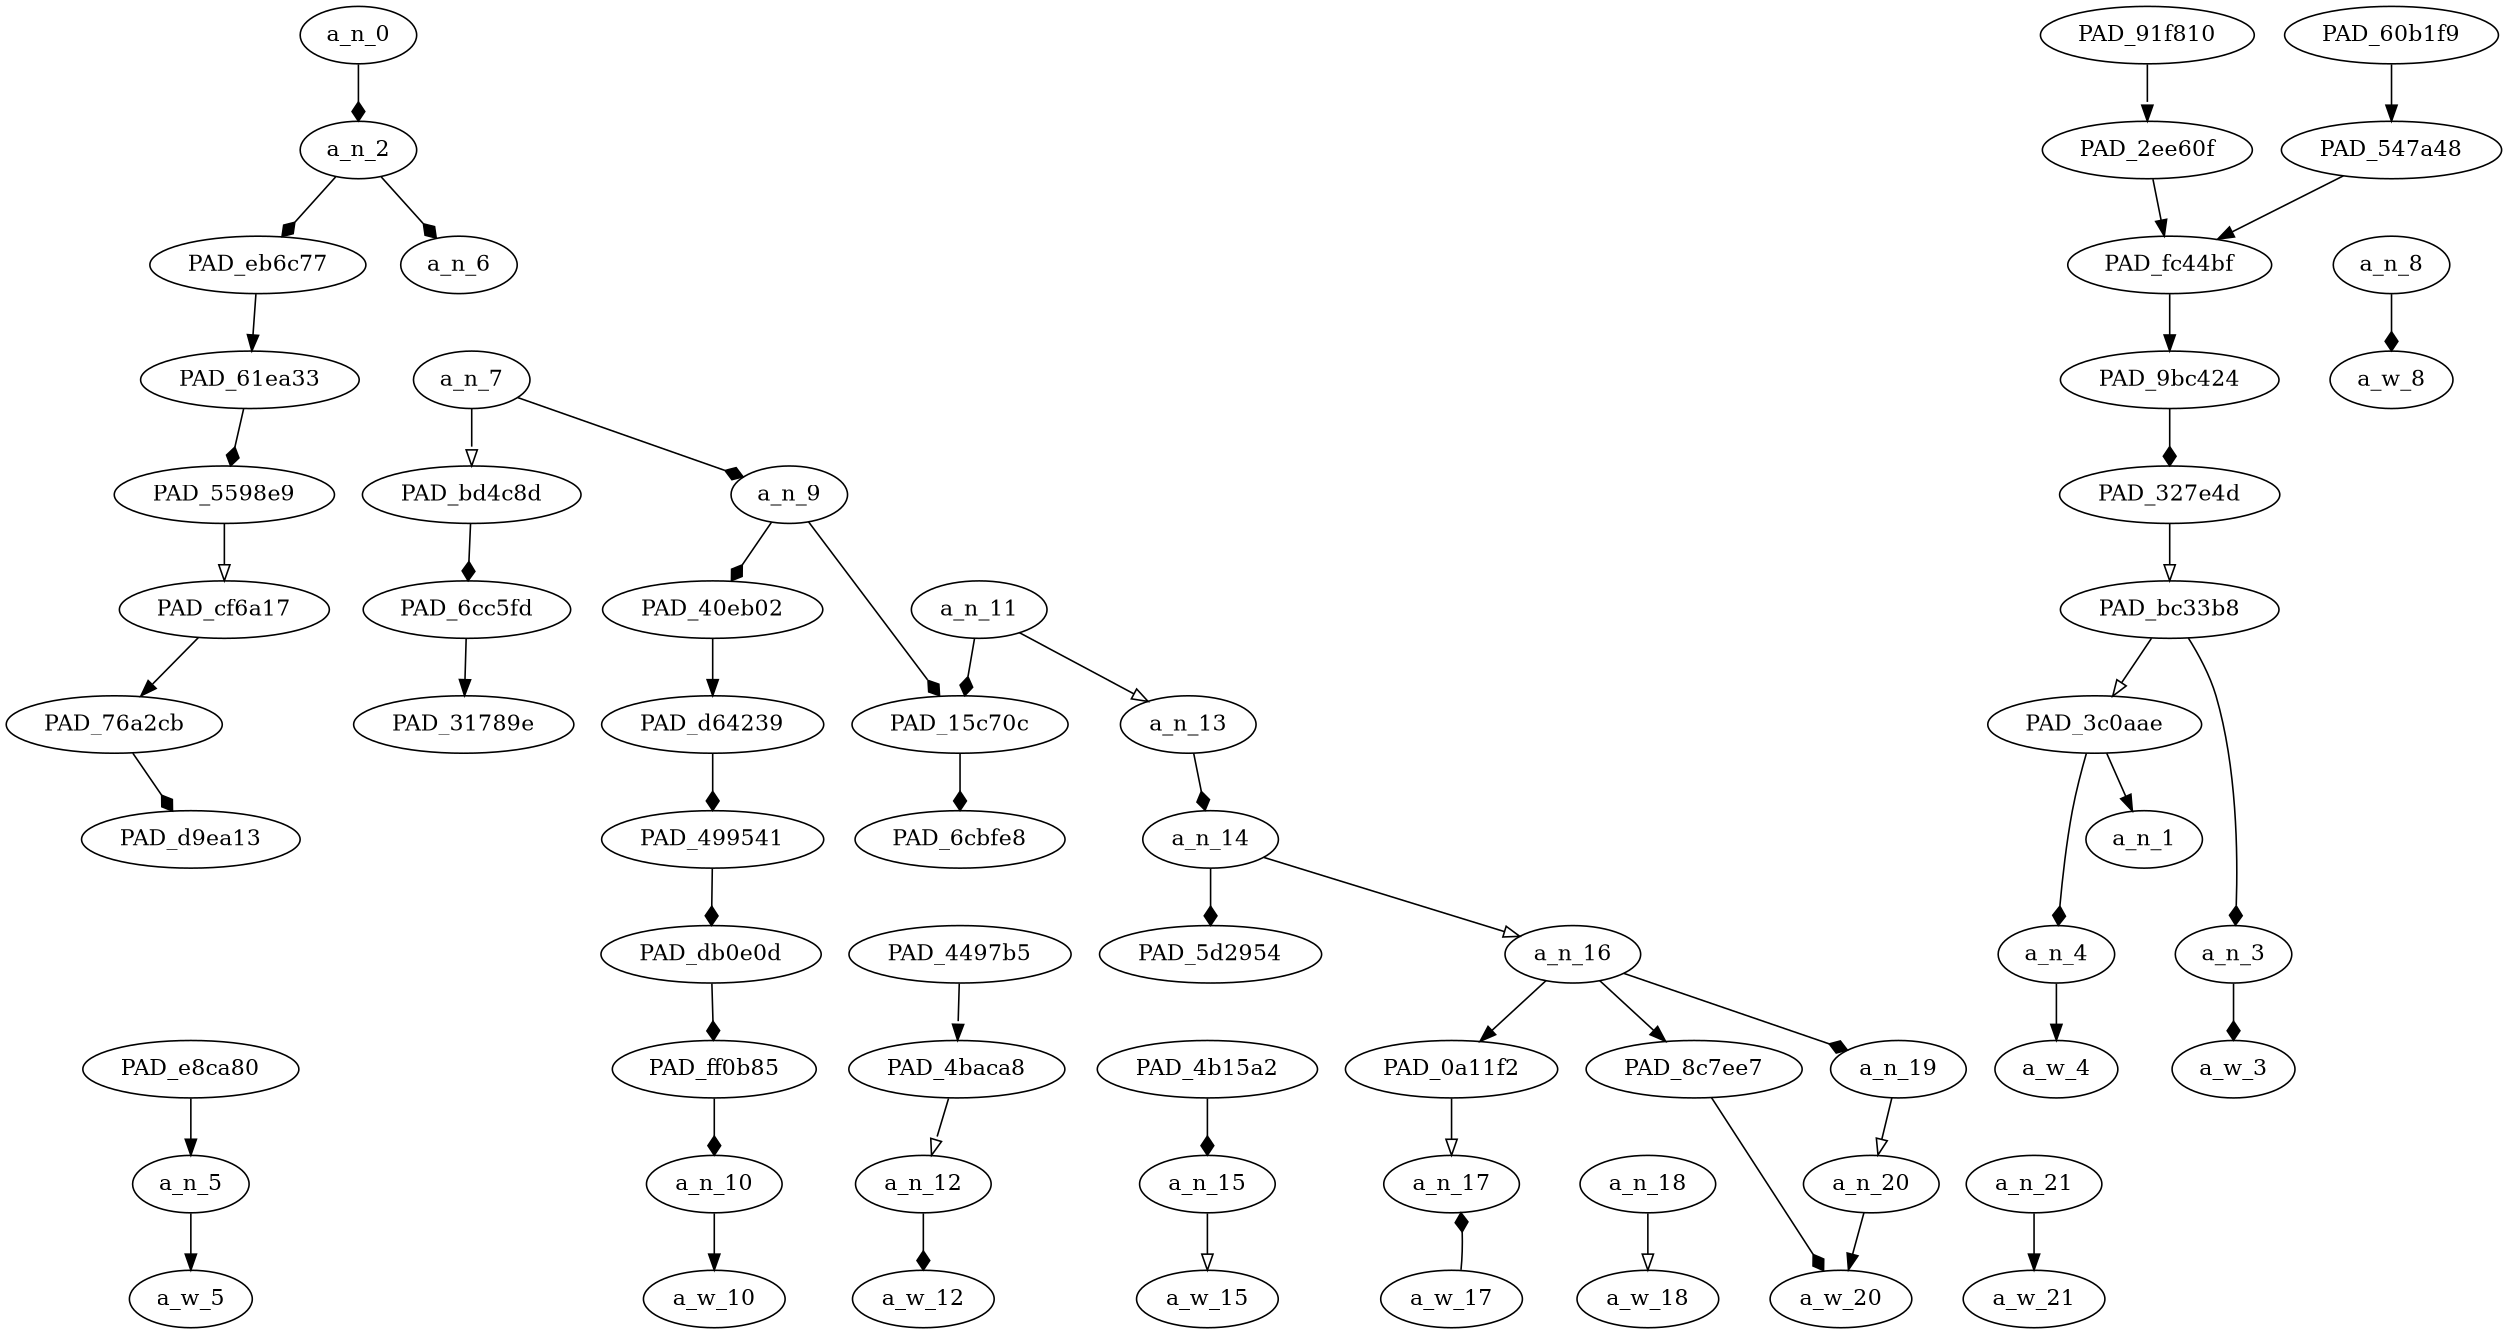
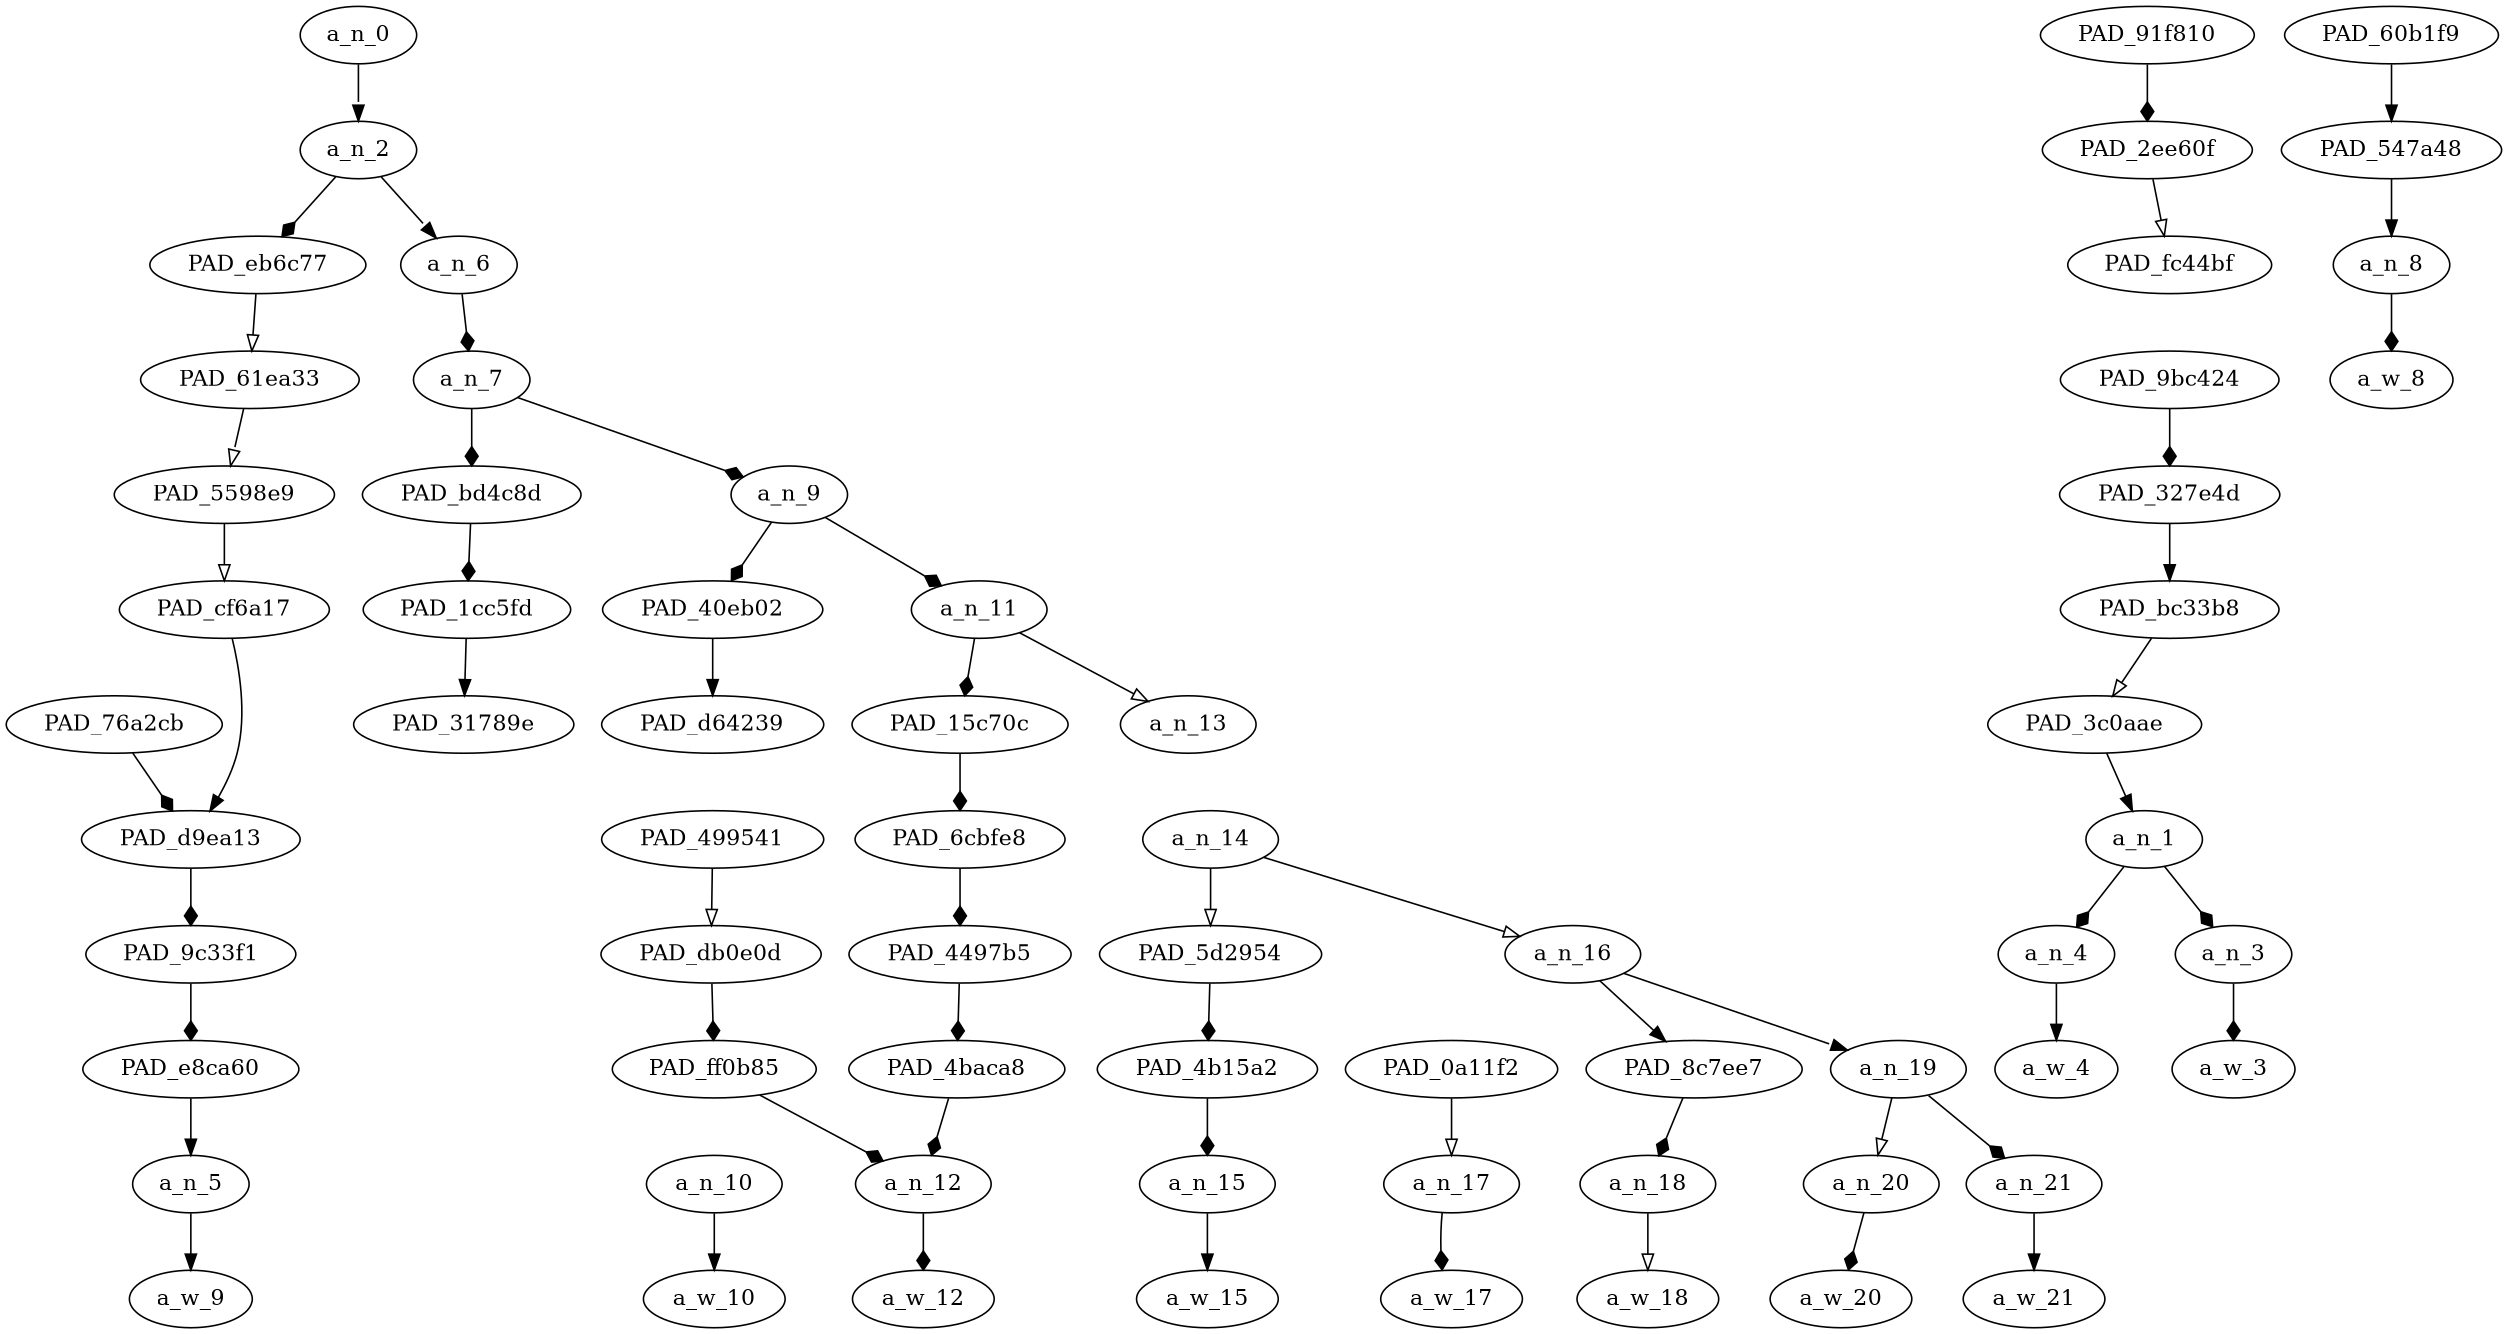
(358, 83) -> (358, 83)
(2147, 83) -> (2147, 83)
(402, 200) -> (402, 200)
(2157, 200) -> (2157, 200)
(2288, 204) -> (2392, 200)
none -> (464, 313)
(254, 315) -> (254, 315)
(2170, 315) -> none
(239, 428) -> (239, 428)
(472, 428) -> (472, 428)
(2170, 544) -> (2170, 544)
(868, 601) -> (875, 547)
(467, 610) -> (467, 610)
(175, 661) -> (242, 720)
(2230, 768) -> (2183, 889)
(1197, 772) -> none
(713, 773) -> none
(2069, 829) -> (2106, 889)
none -> (960, 887)
(712, 889) -> (712, 889)
(1211, 889) -> (1211, 889)
none -> (191, 954)
(959, 1002) -> (959, 1002)
none -> (1209, 1002)
(1519, 1006) -> none
(1726, 1009) -> (1726, 1009)
(191, 1069) -> (191, 1069)
(714, 1117) -> (813, 1123)
(943, 1117) -> (943, 1117)
none -> (1959, 1121)
(1762, 1176) -> (1675, 1118)
(1858, 1233) -> (1858, 1233)
(1207, 1234) -> (1207, 1234)
(1462, 1251) -> (1441, 1232)
(191, 1299) -> (191, 1299)
